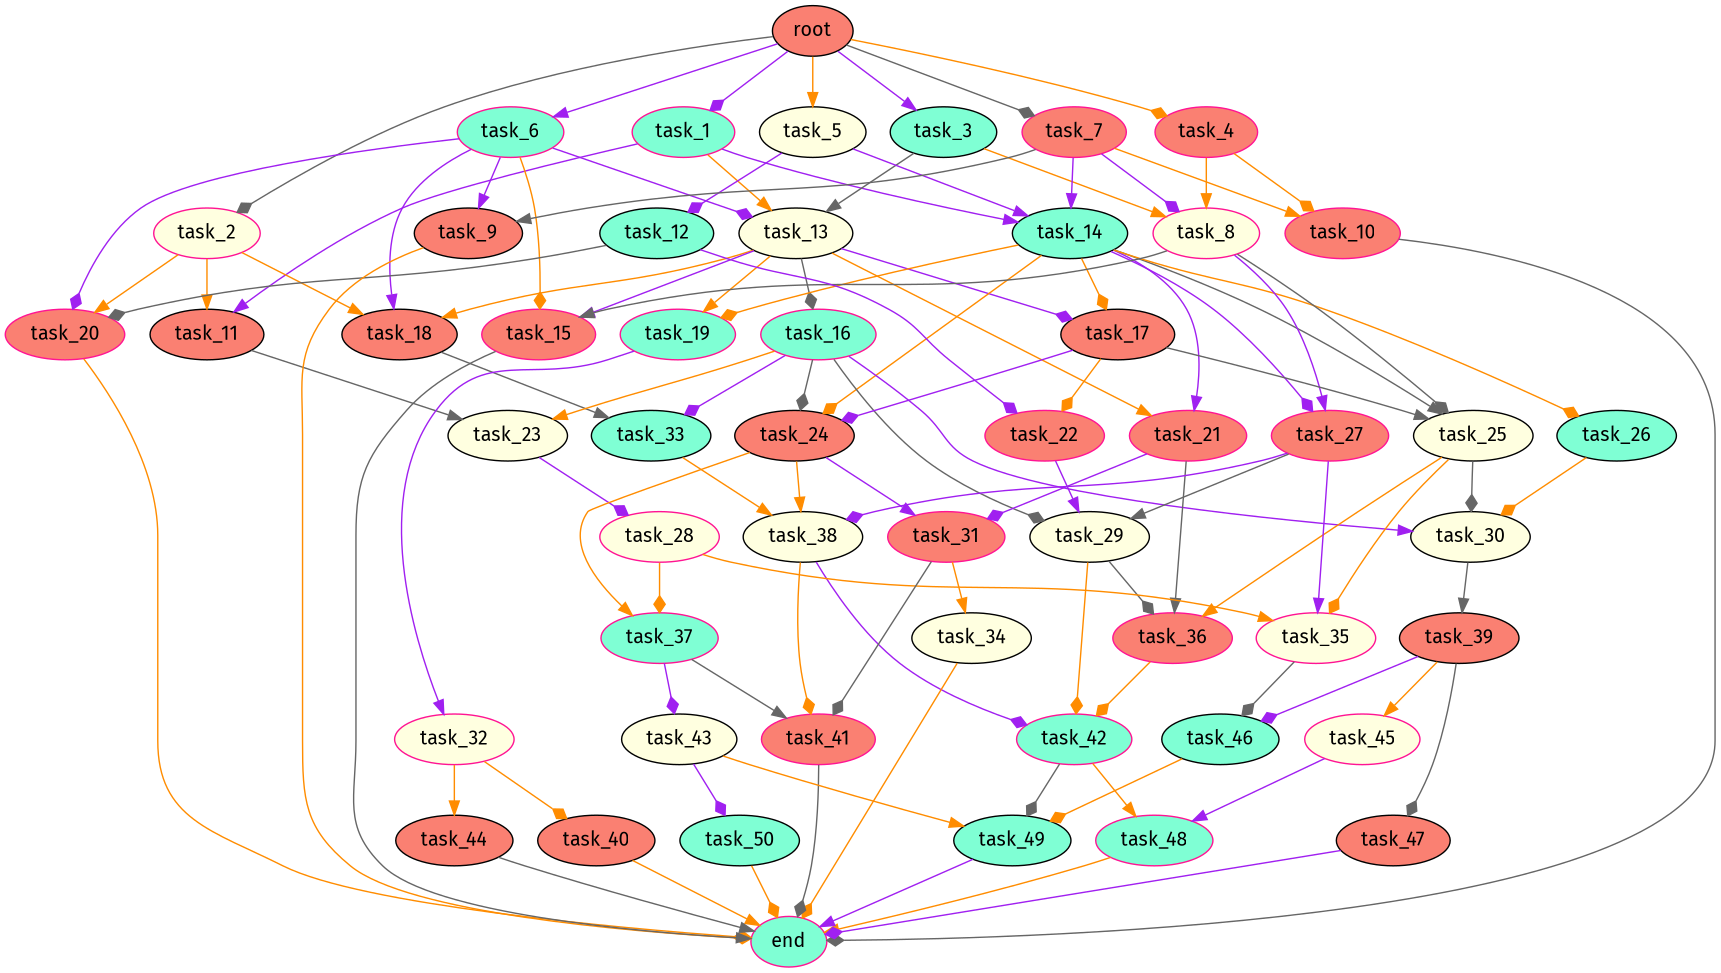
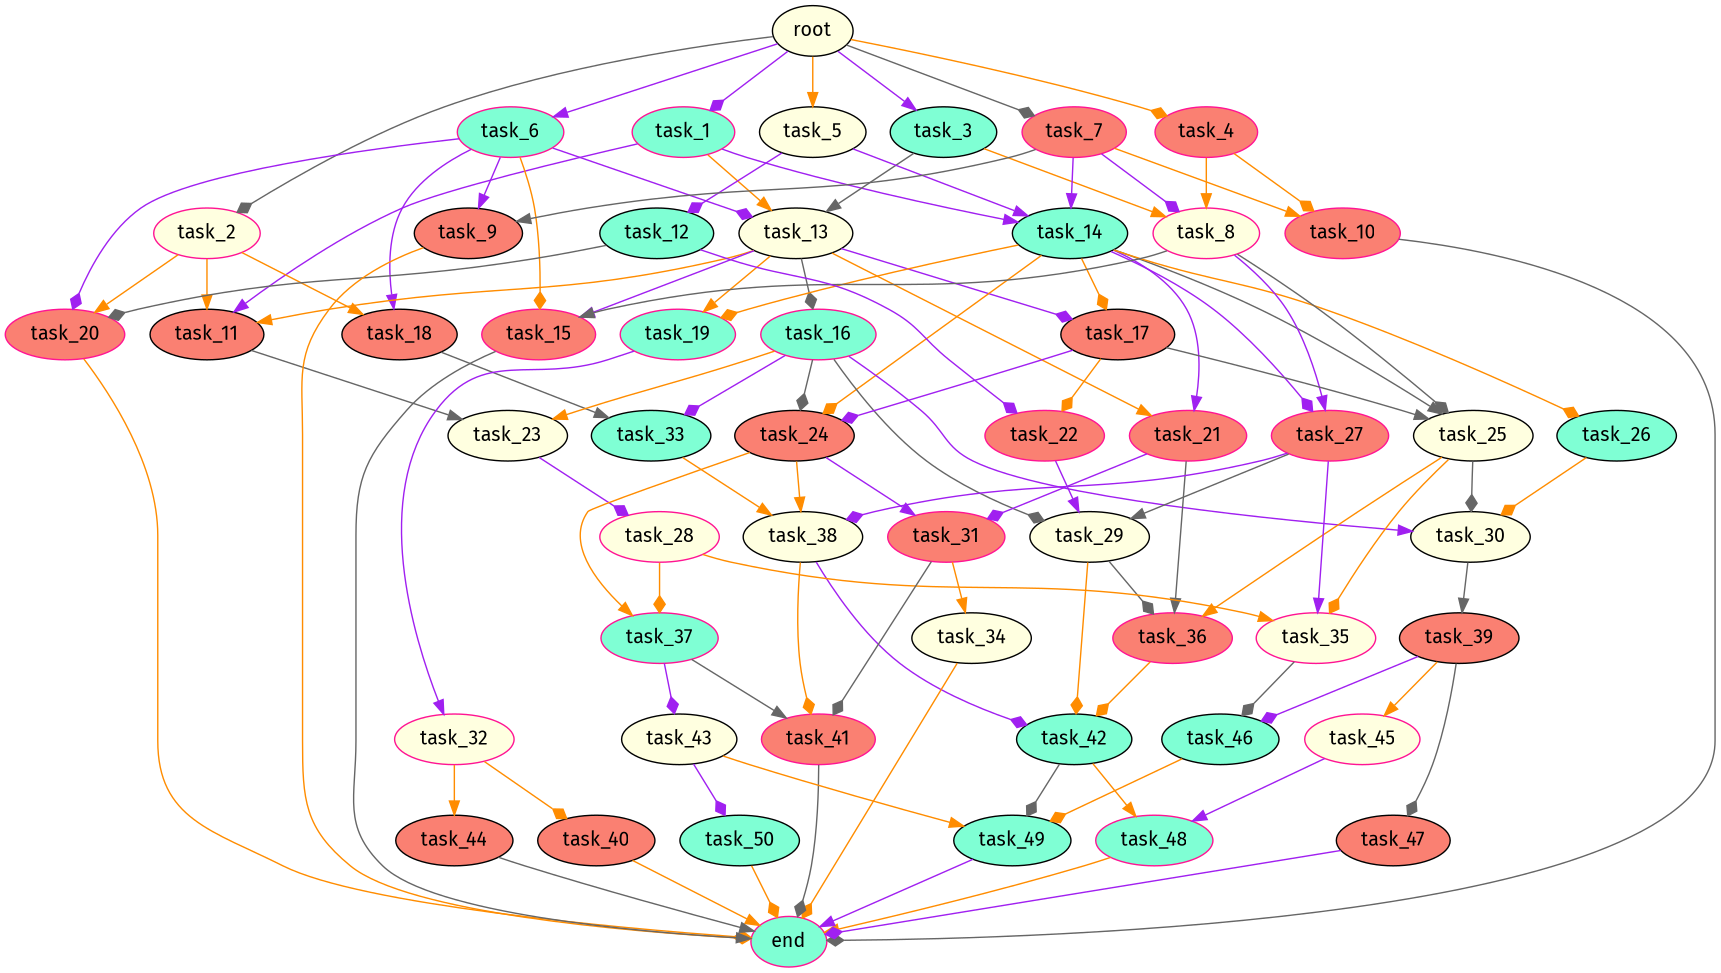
(813, 31) -> (813, 31)
(605, 283) -> (513, 289)
(1074, 739) -> (1074, 739)
